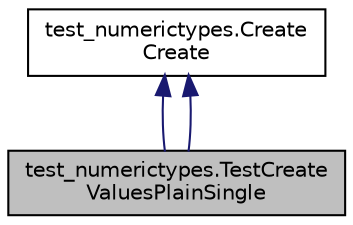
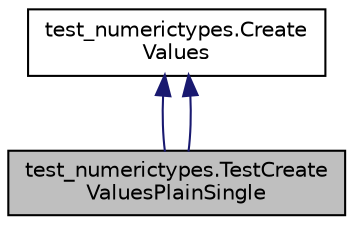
(177, 43) -> (177, 43)
